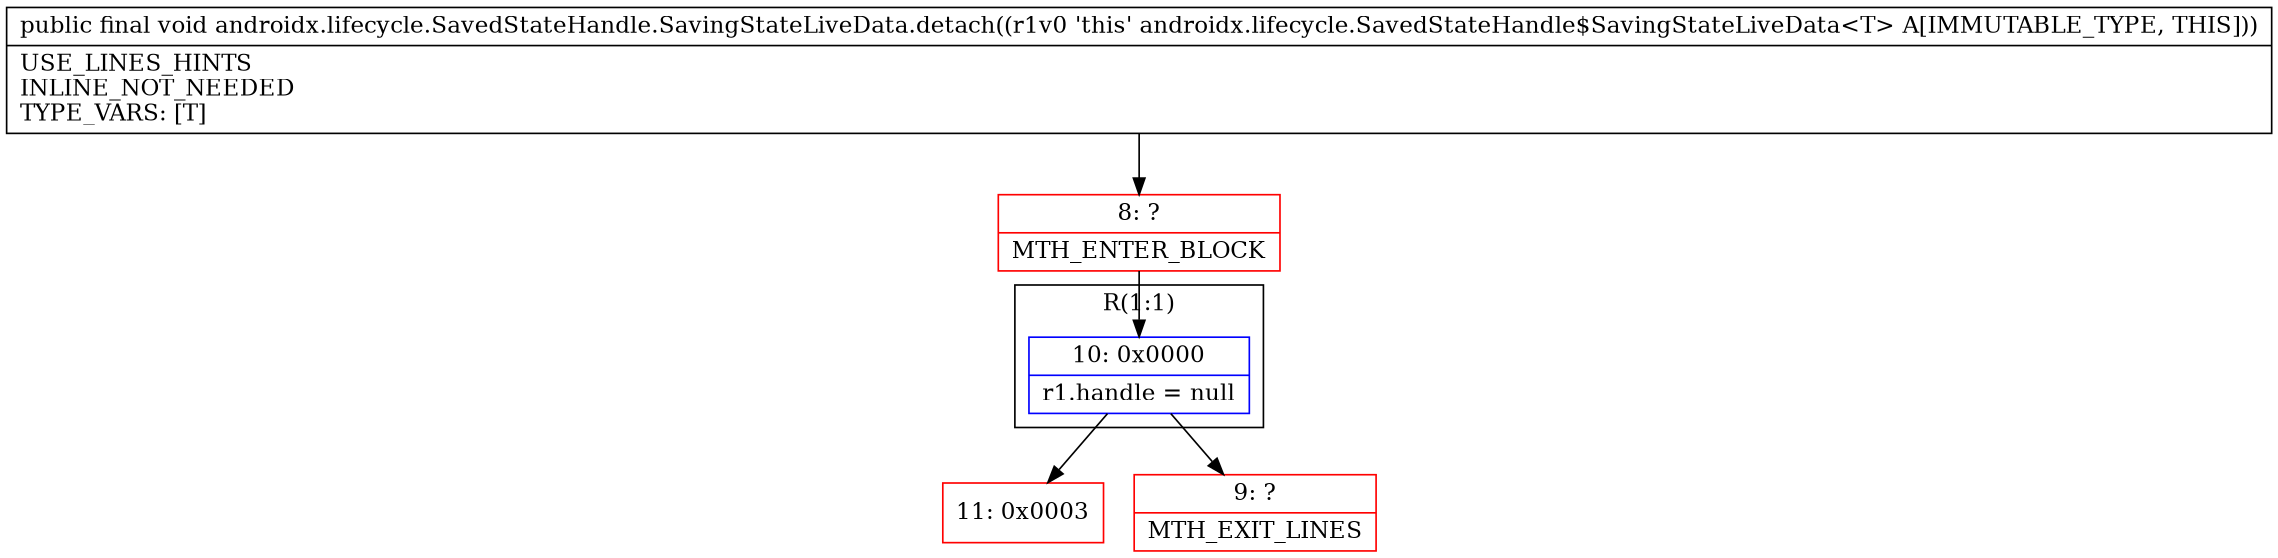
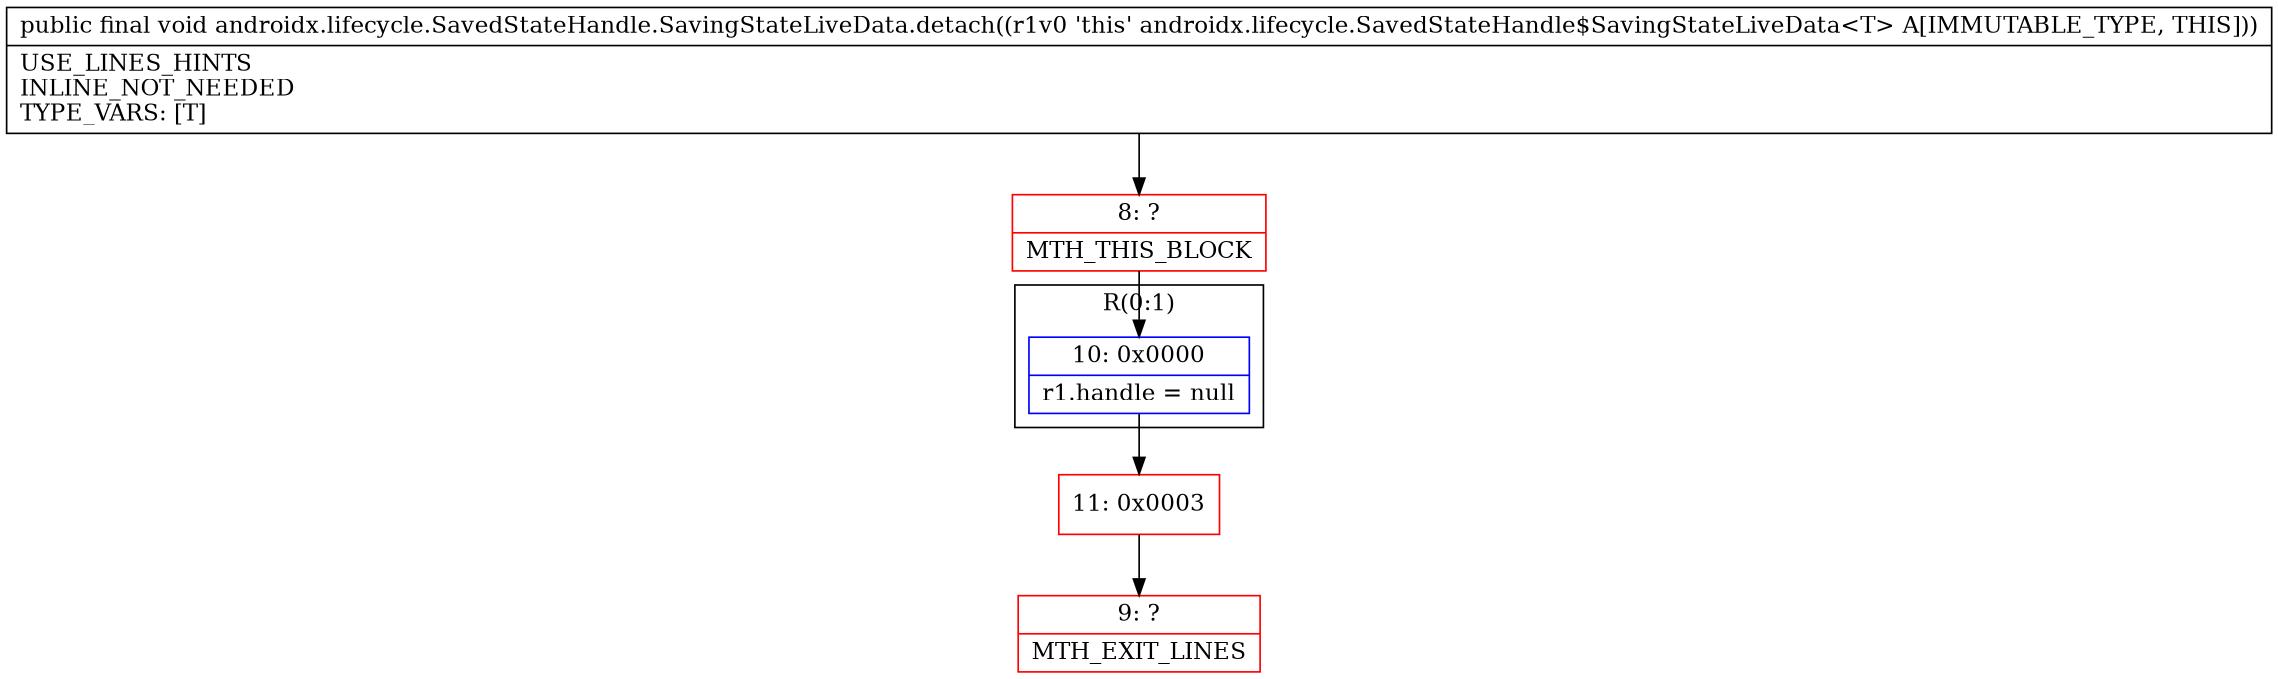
(1139, 251) -> (1139, 251)
(1139, 304) -> (1139, 304)
(1192, 438) -> (1139, 557)
